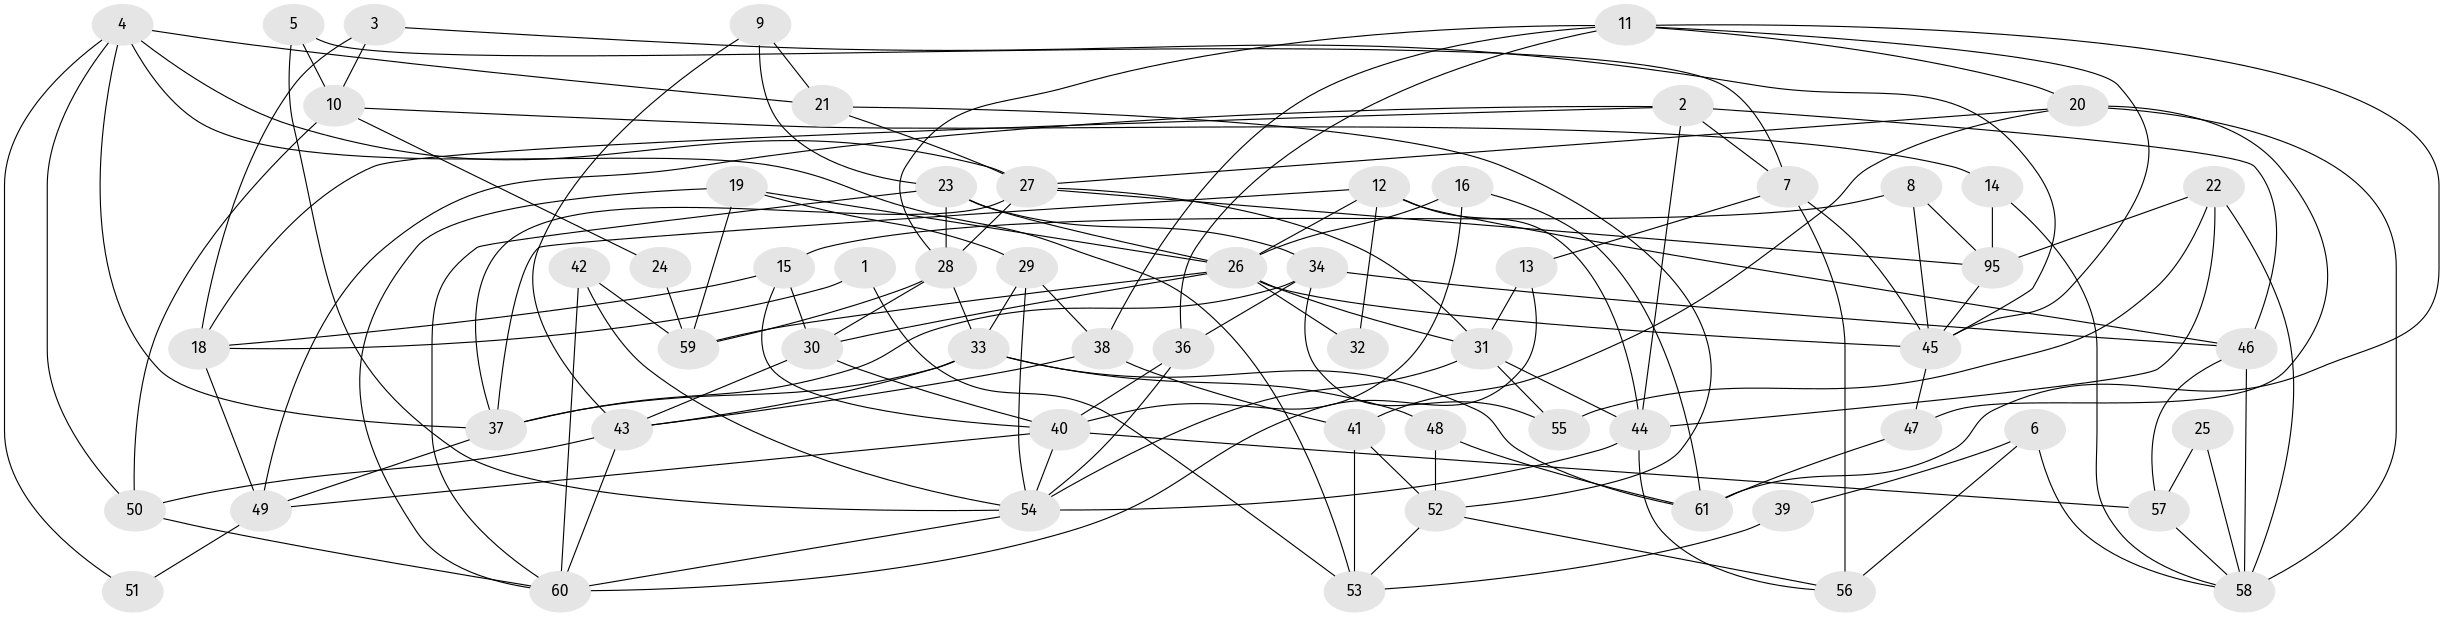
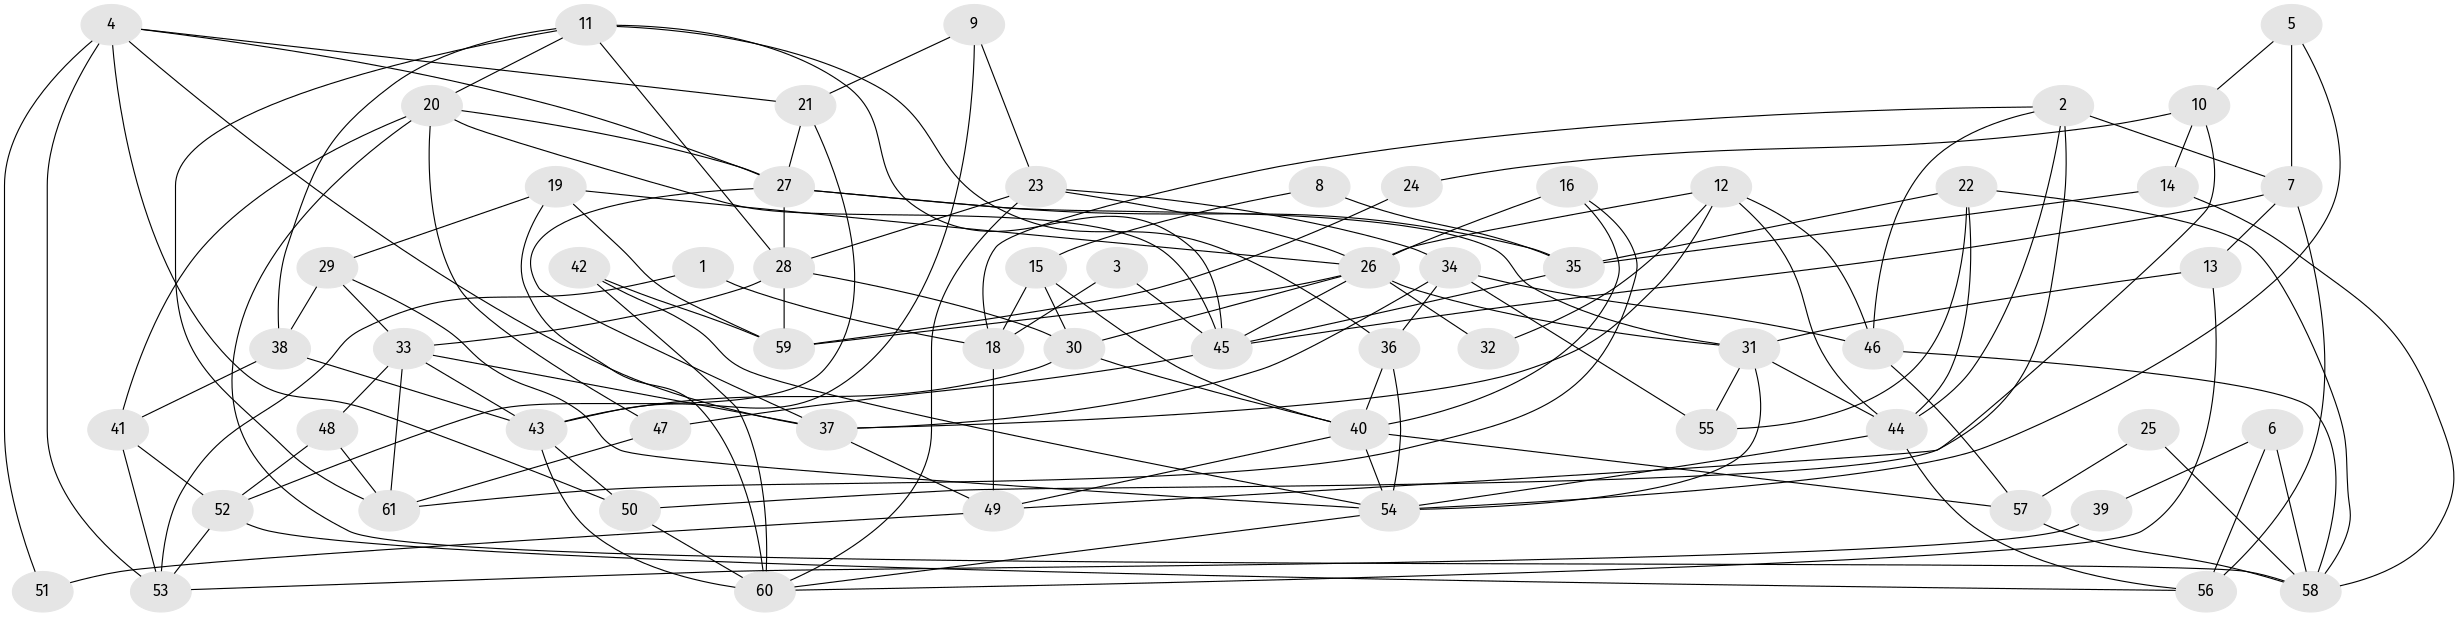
(354, 65) -> none
(1921, 268) -> (914, 215)
(1992, 268) -> (1574, 268)
